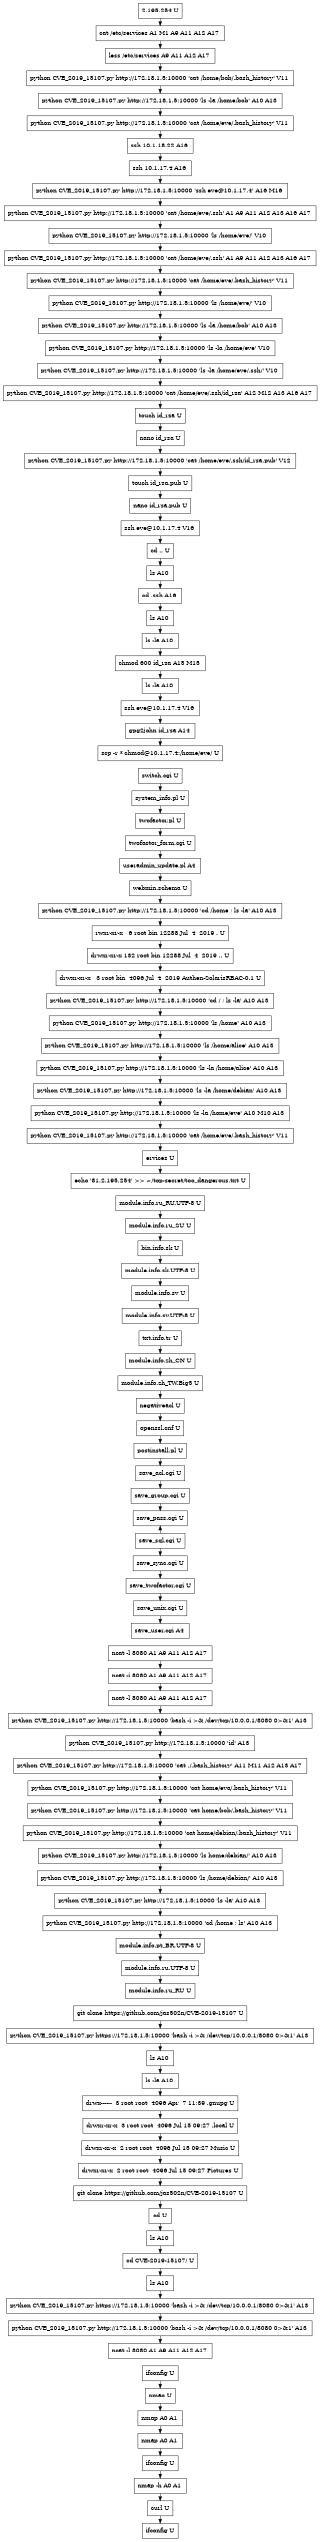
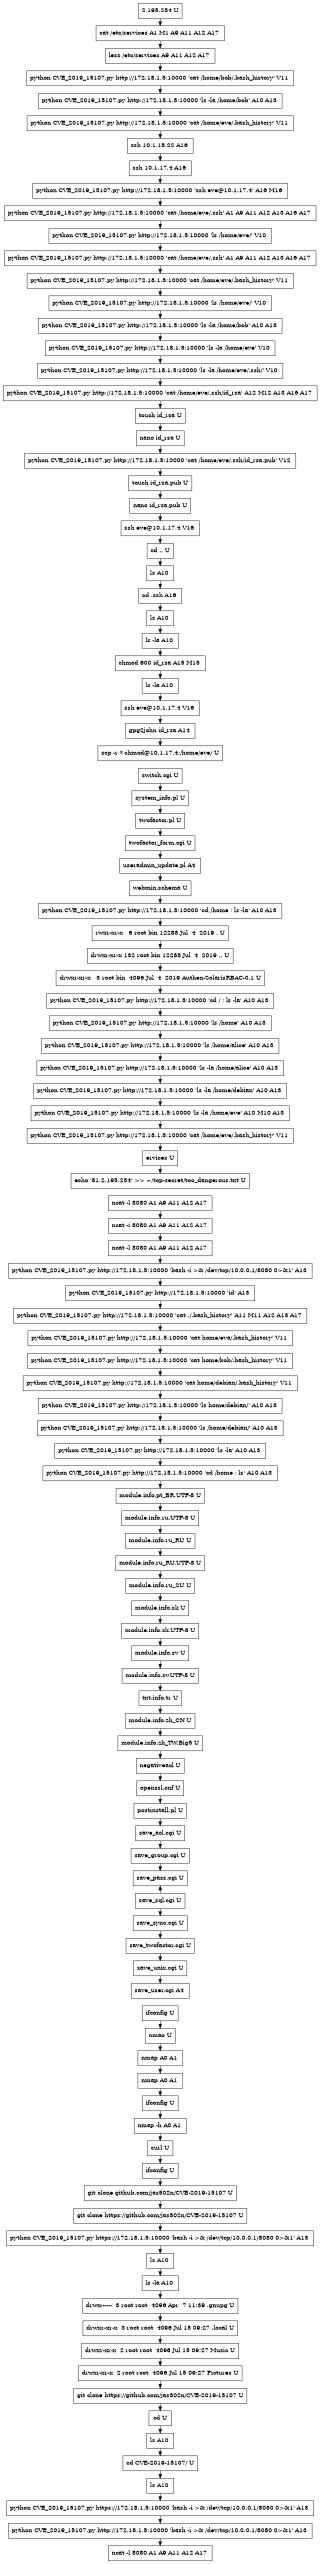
(160, 1248) -> (160, 1608)
none -> (160, 1550)
none -> (160, 2193)
